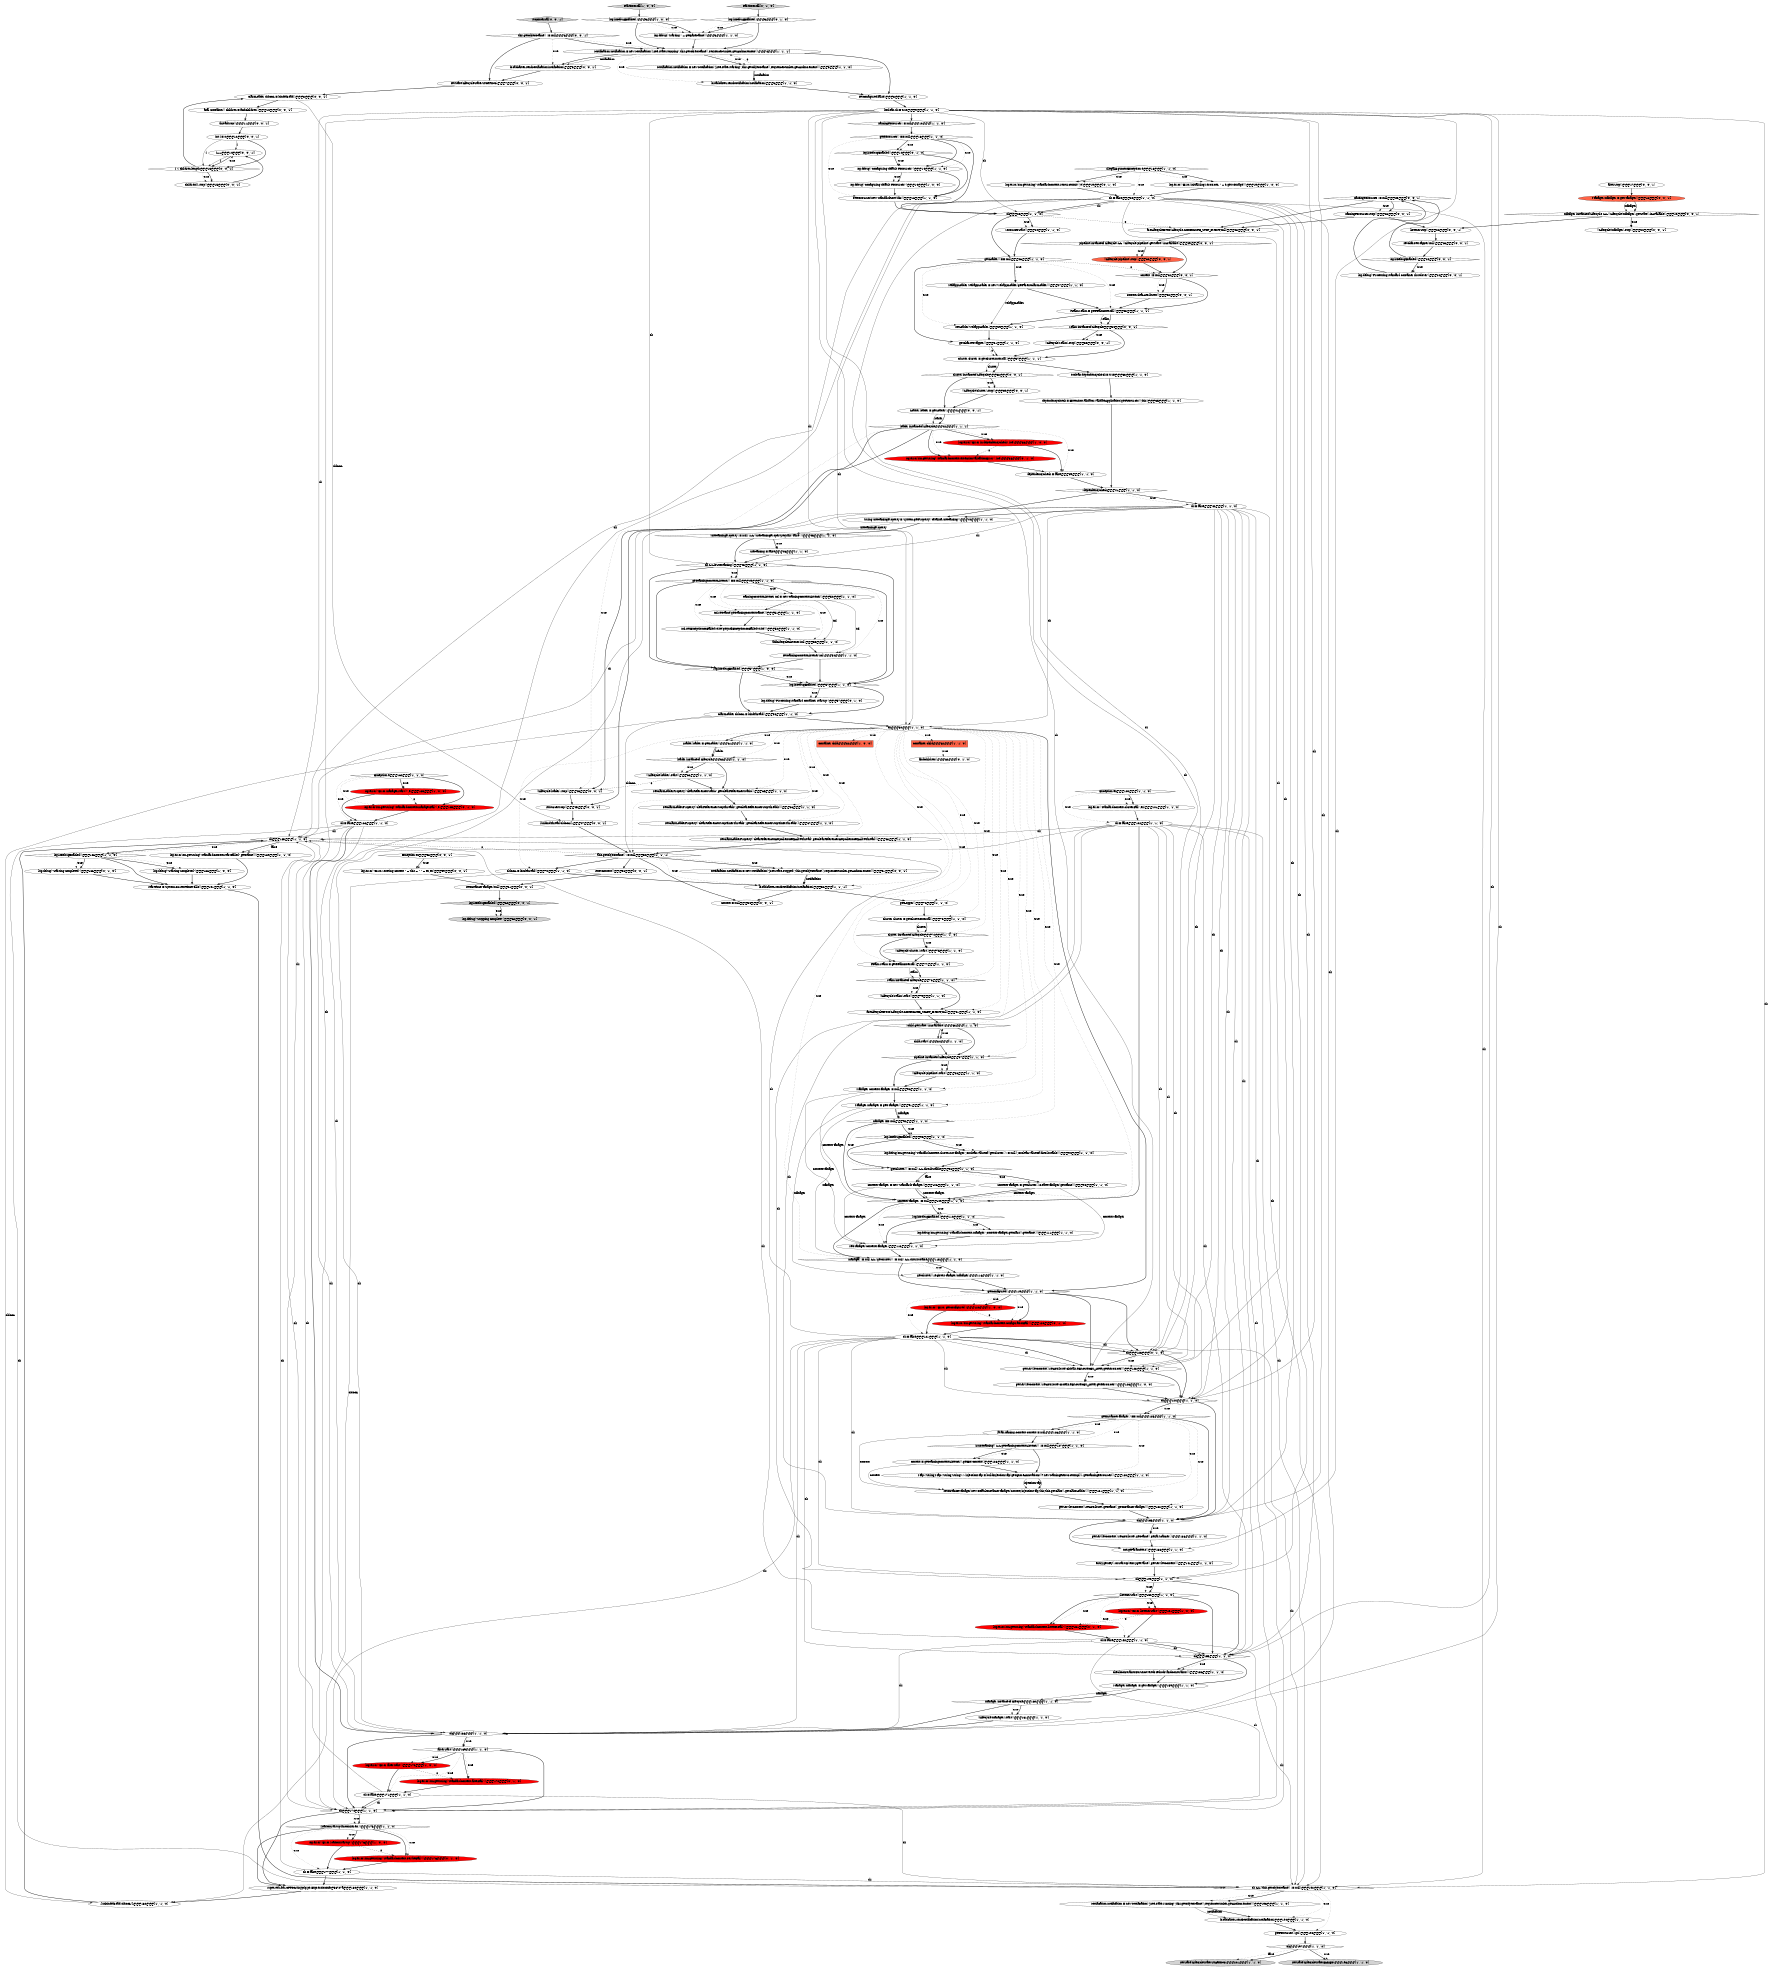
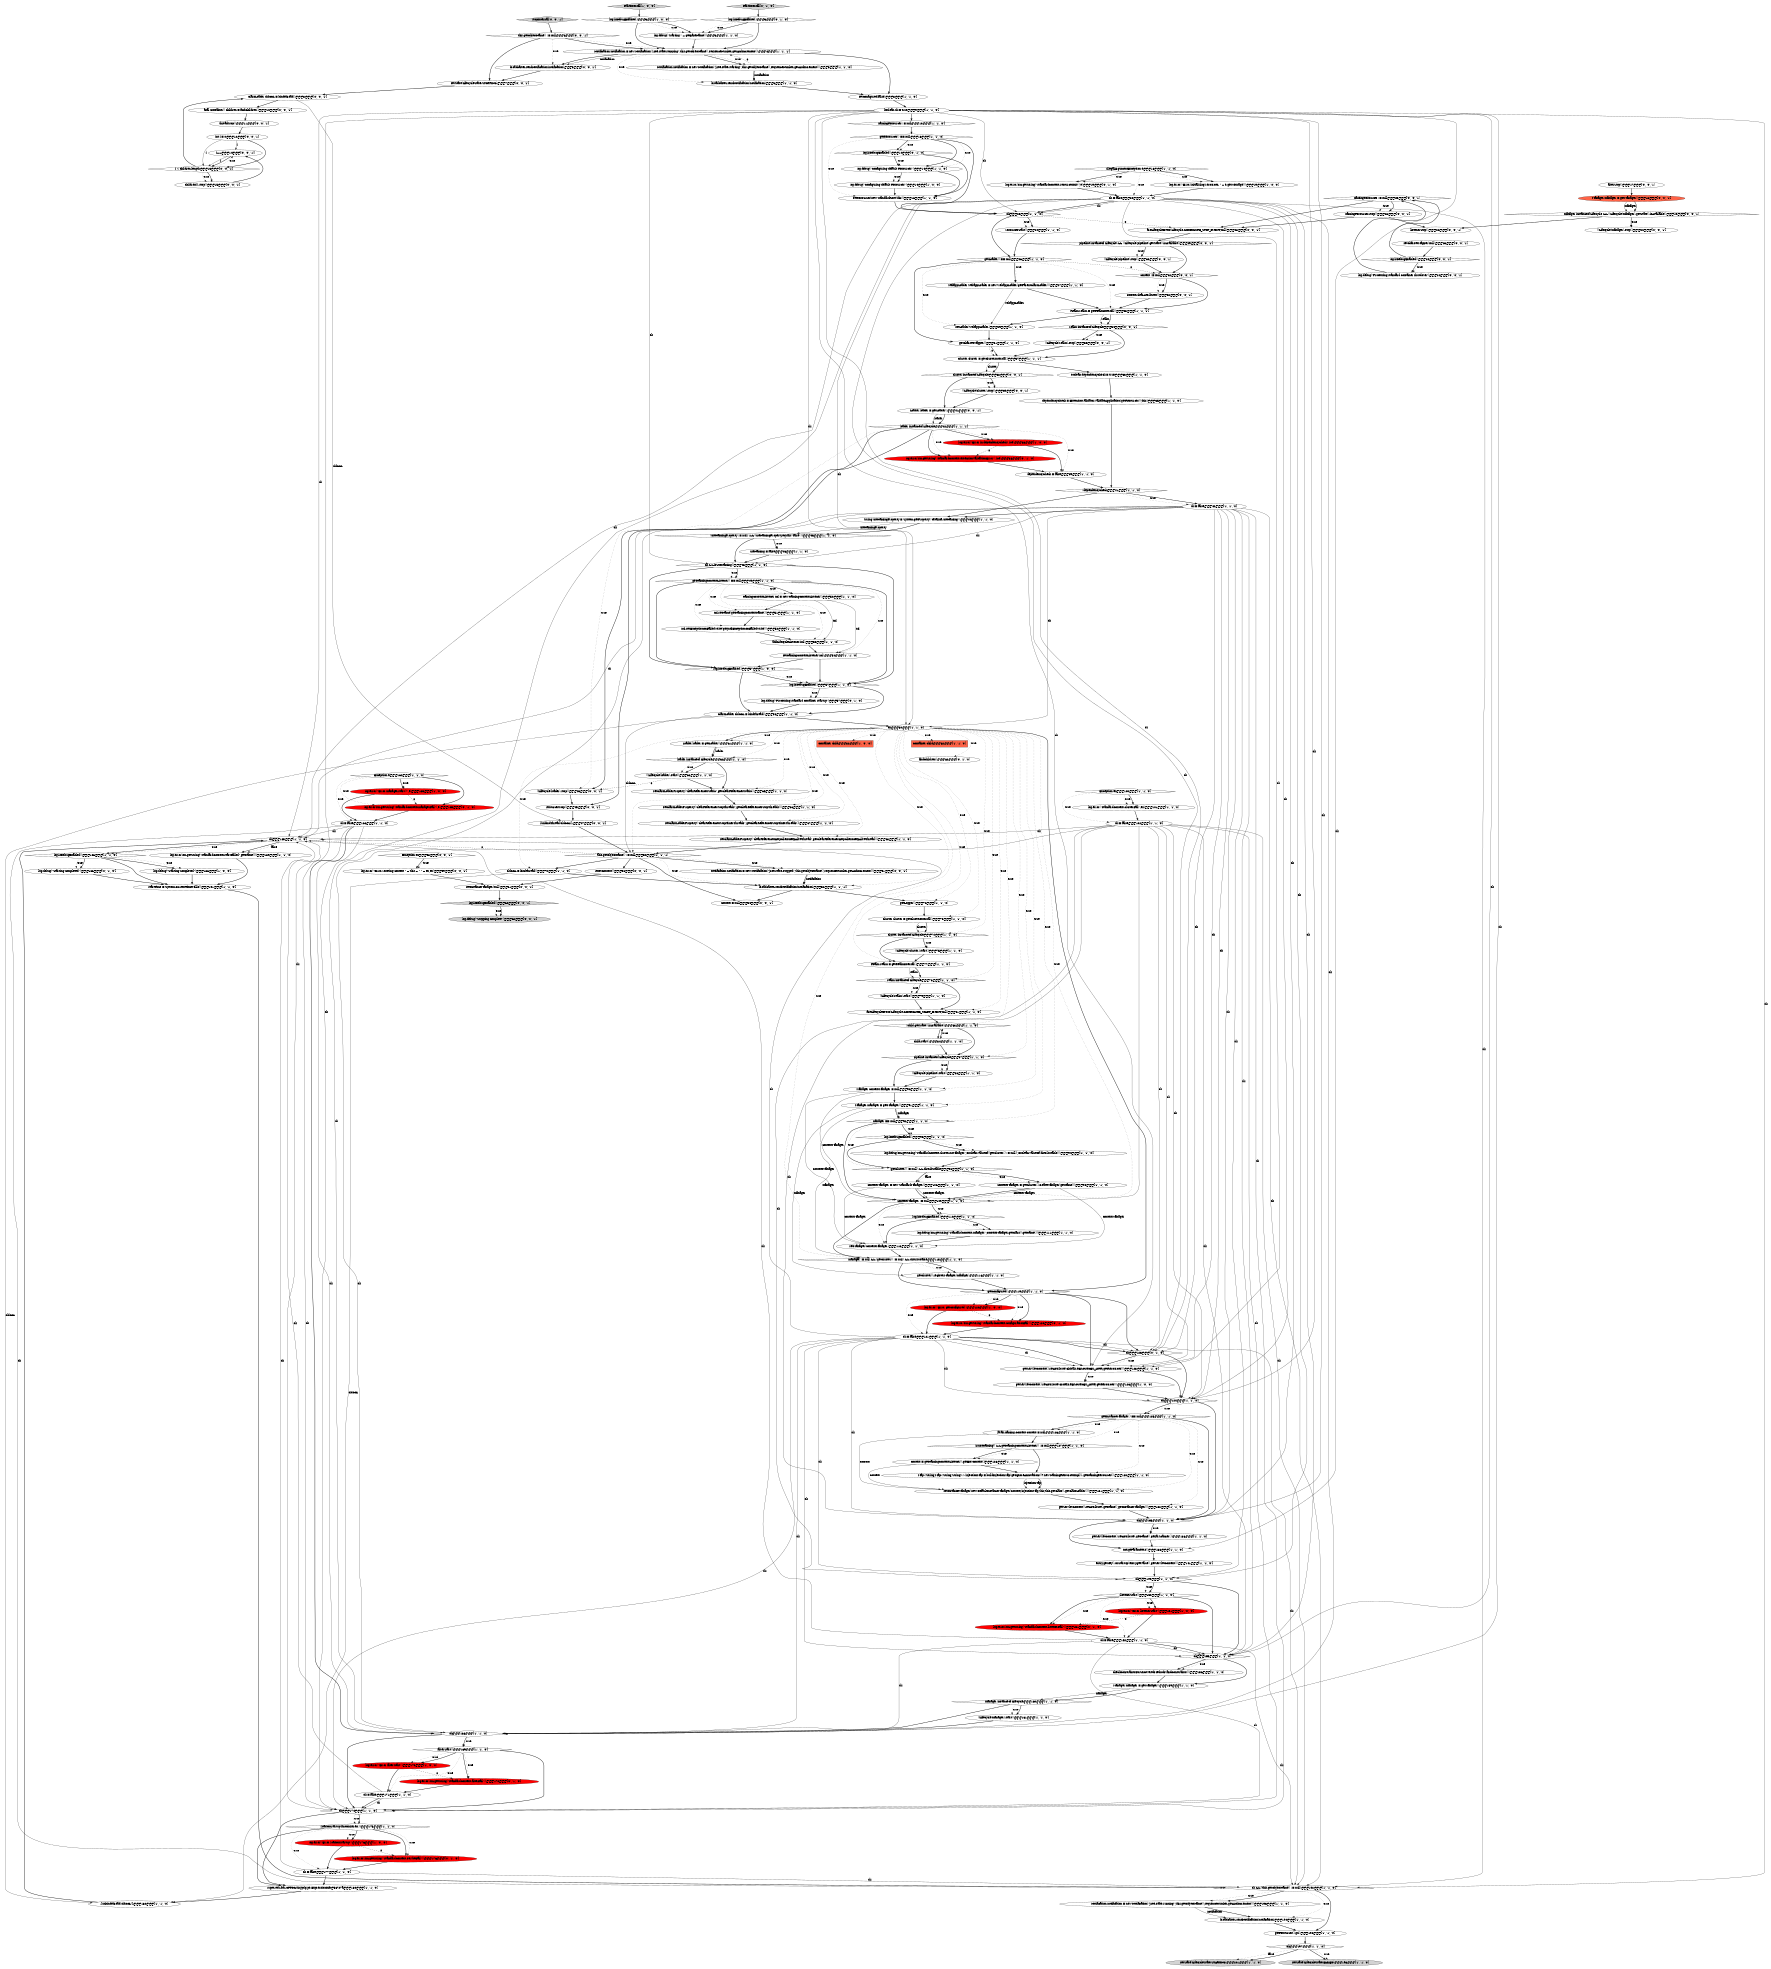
(1436, 236) -> none
(1138, 260) -> (1138, 260)
(942, 751) -> (960, 735)
(1139, 1084) -> (1139, 1084)
(860, 1805) -> none
(1331, 1908) -> (1331, 1908)
